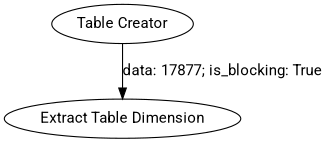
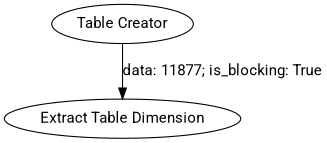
(223, 71) -> (223, 71)
